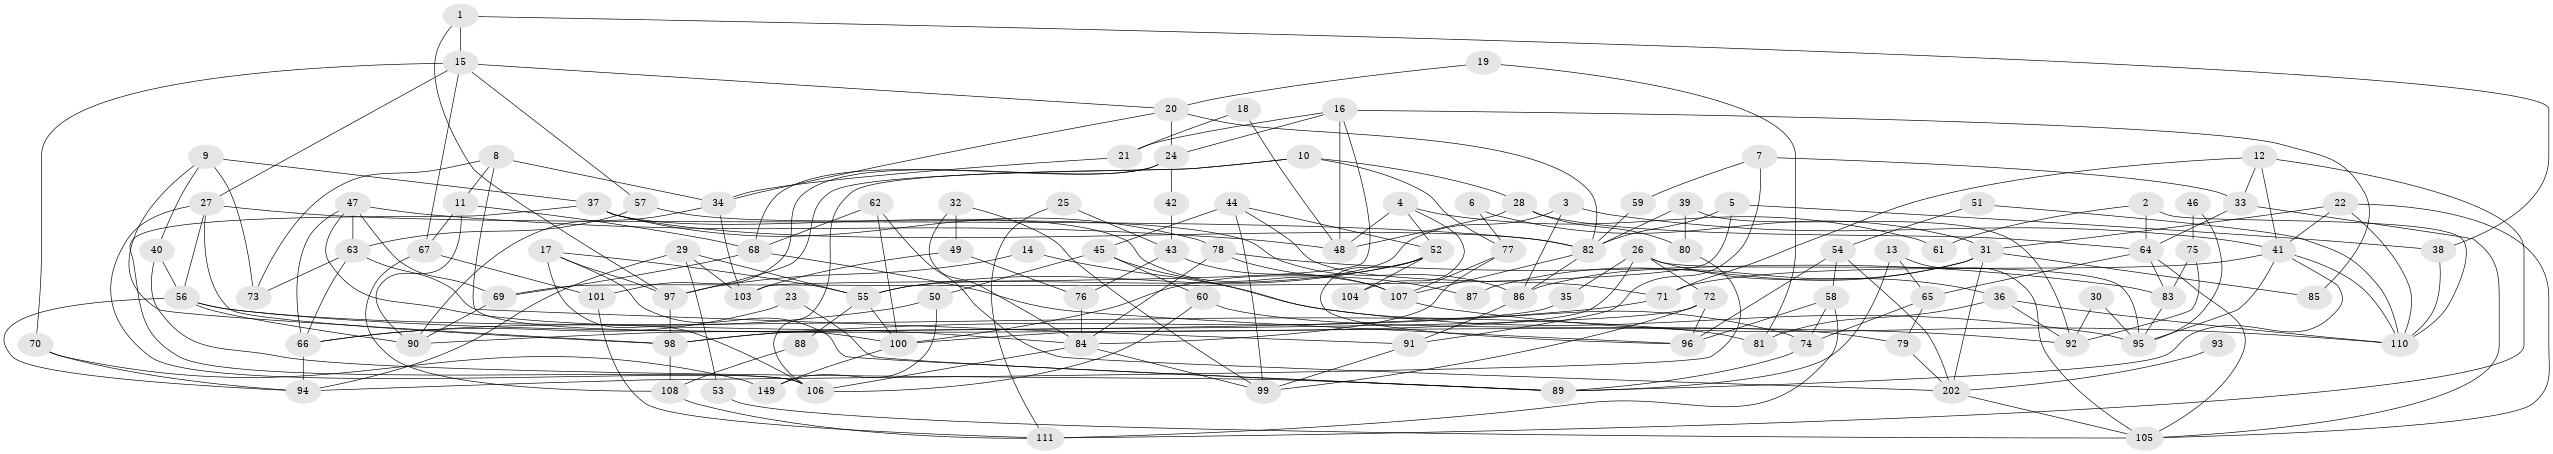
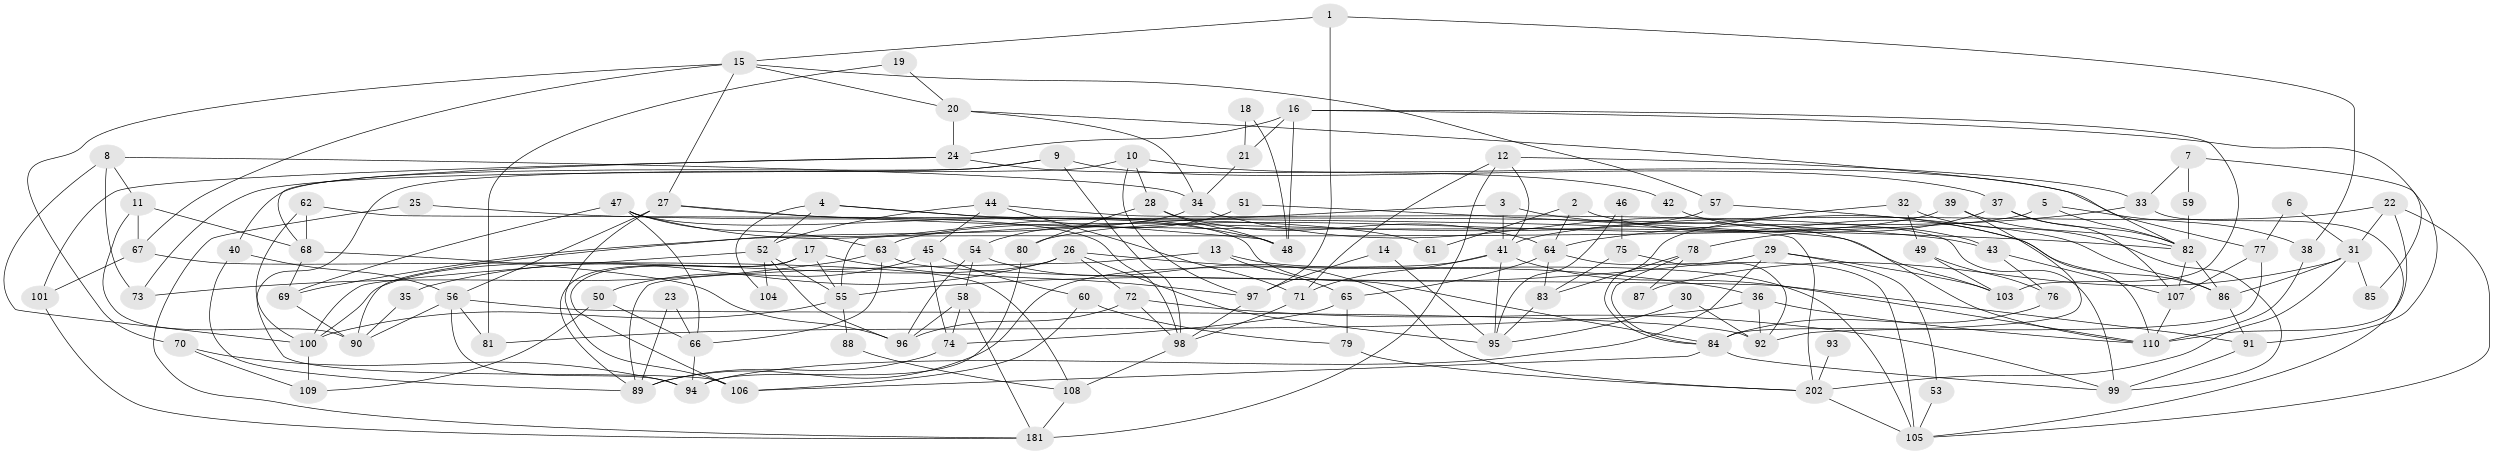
(201, 362) -> none
(767, 392) -> (309, 392)
(1045, 439) -> (1035, 439)
